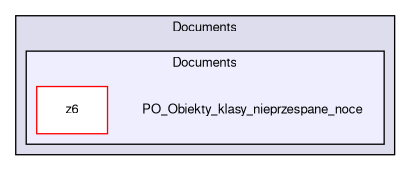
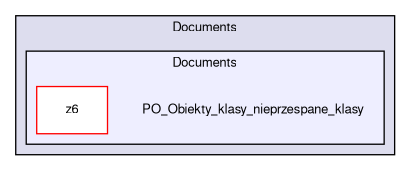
(253, 110) -> (253, 110)
